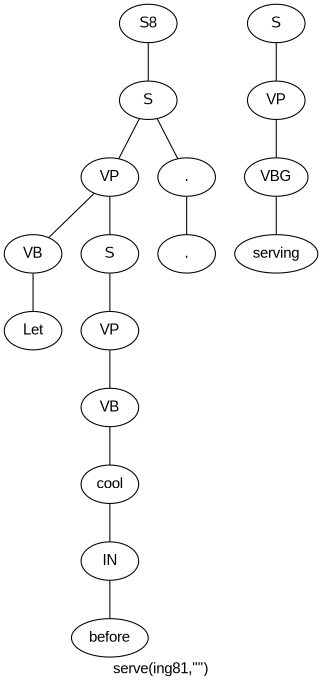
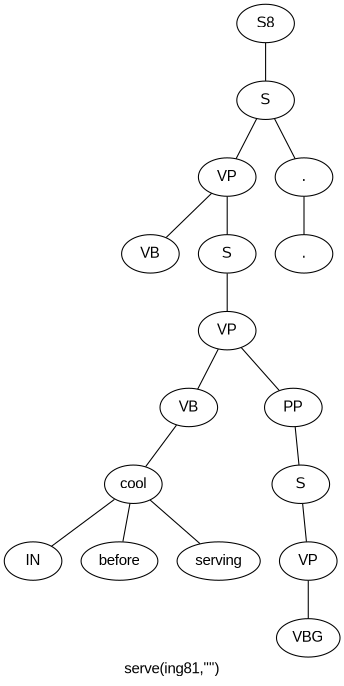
(276, 216) -> (175, 522)
(33, 331) -> none
none -> (293, 407)
(110, 600) -> (126, 522)
